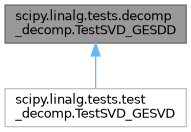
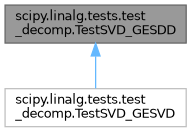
(96, 24) -> (96, 24)
